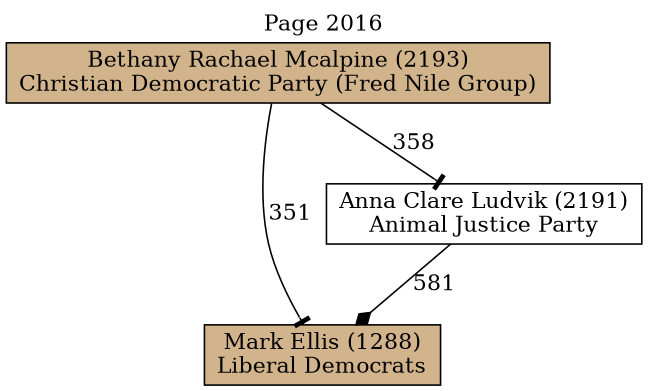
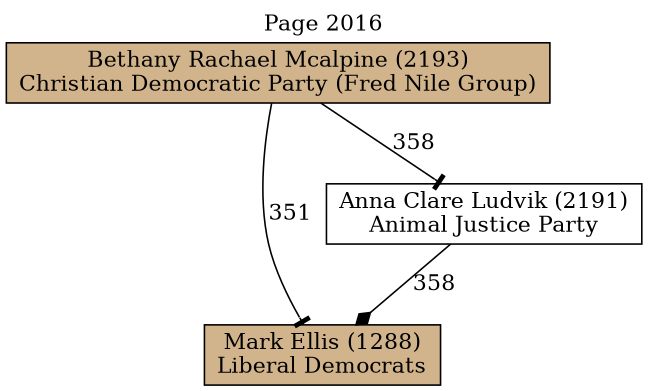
(435, 284) -> (435, 284)
